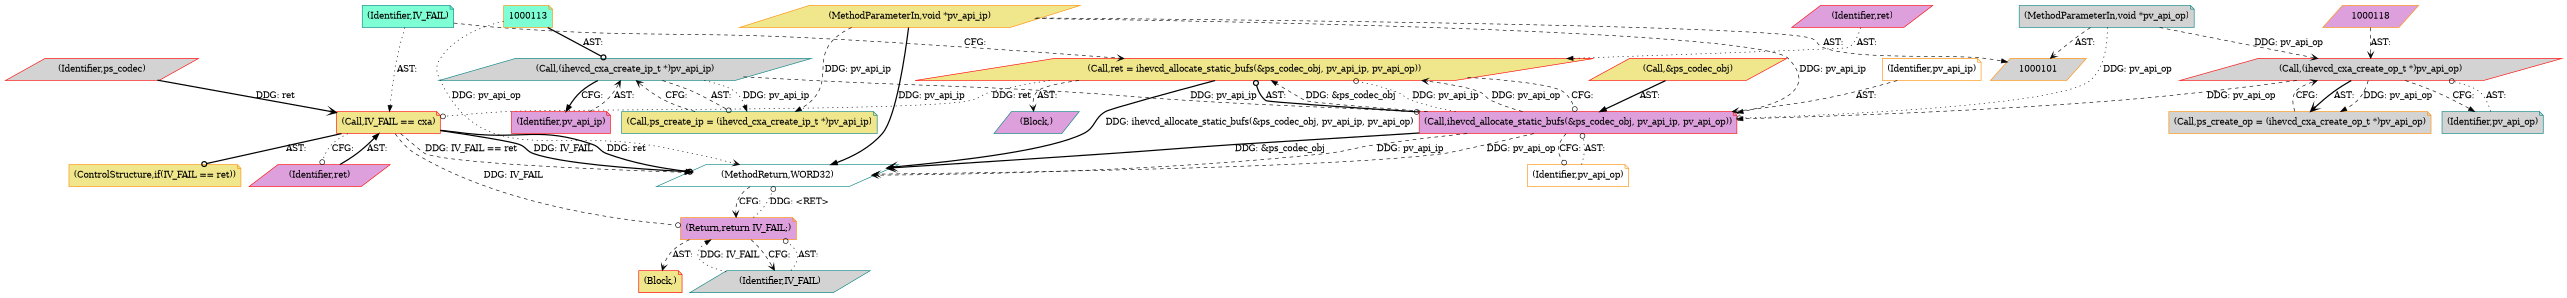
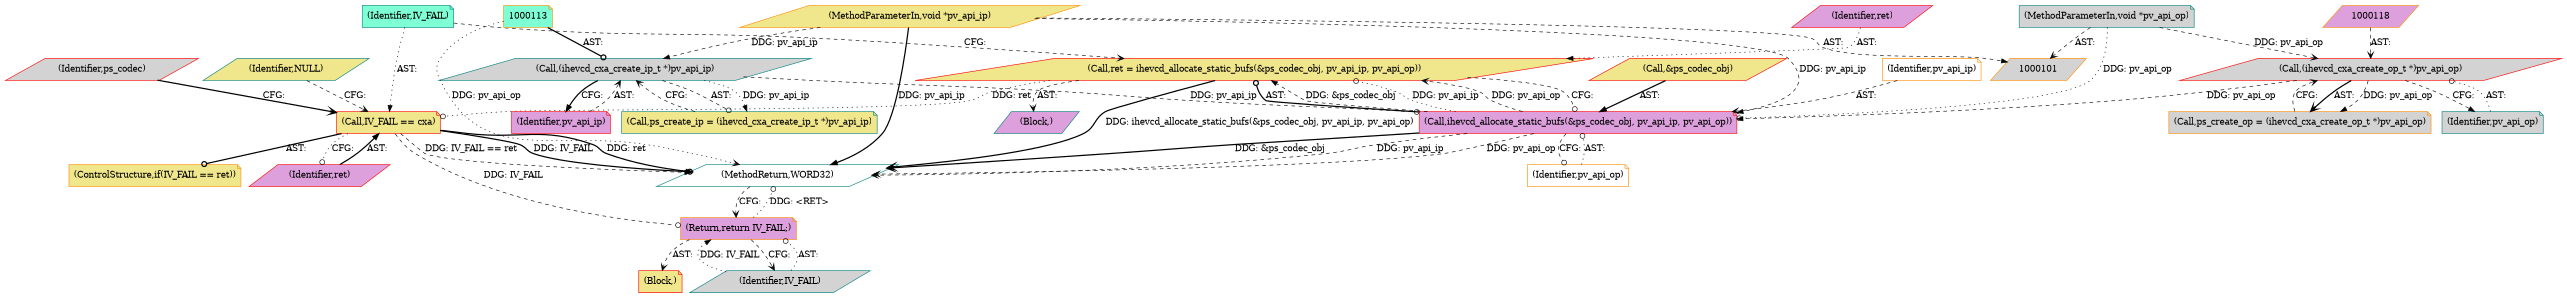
(823, 66) -> (744, 40)
none -> (286, 70)
(275, 96) -> (275, 96)
